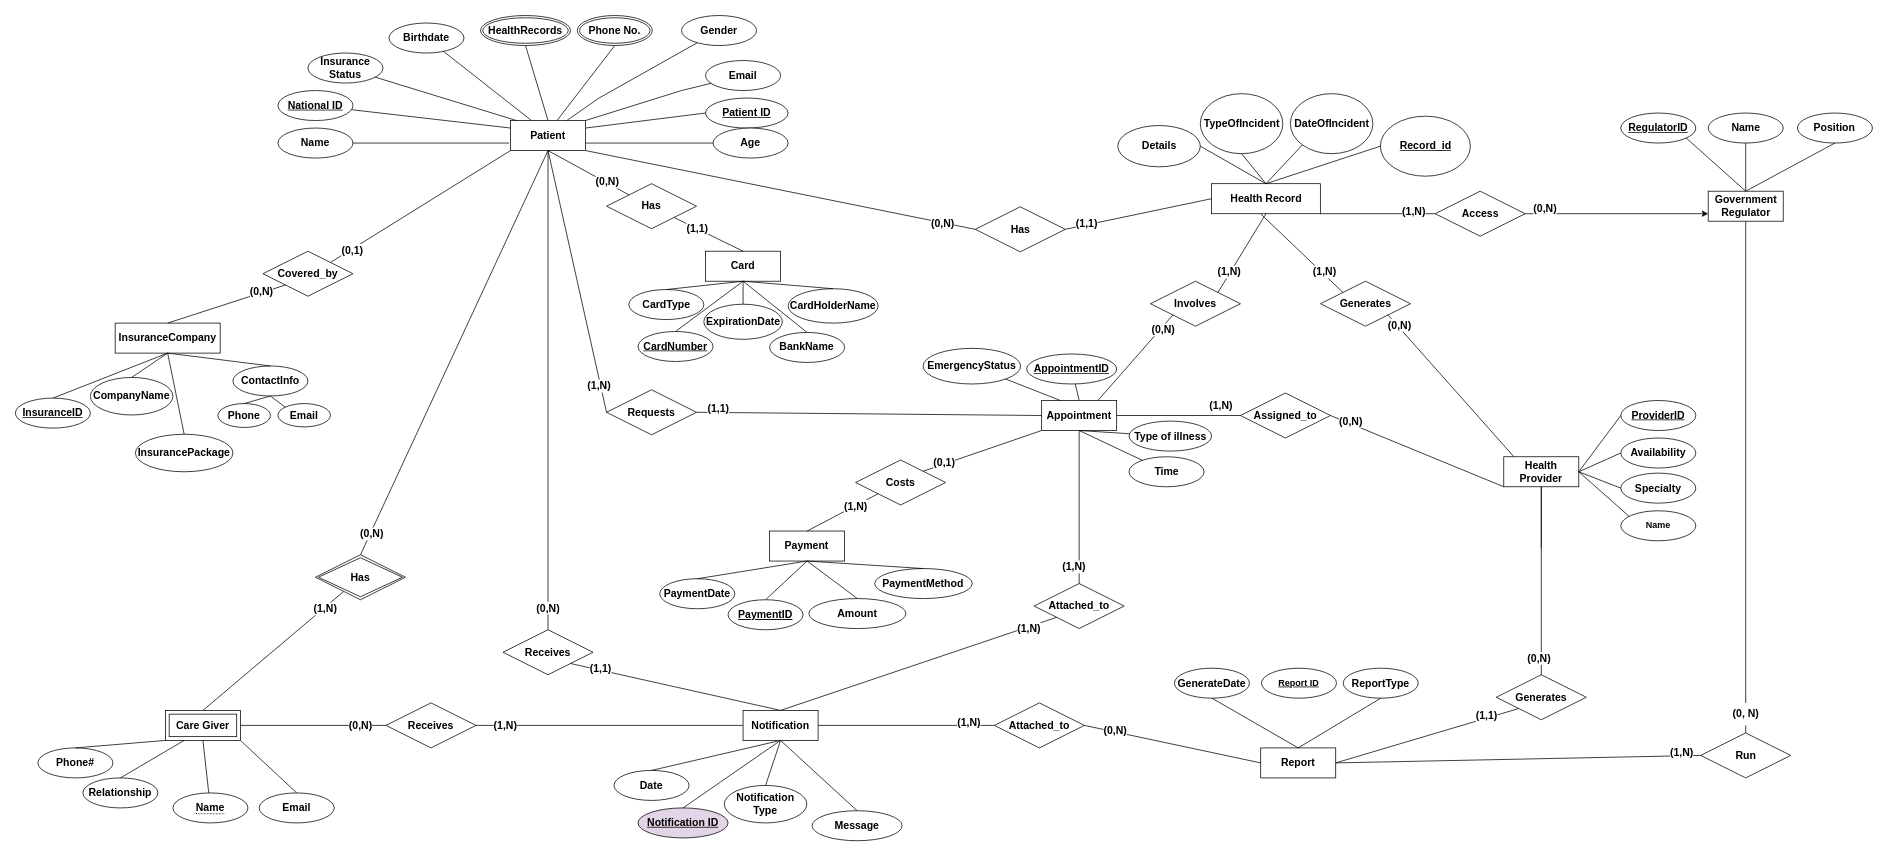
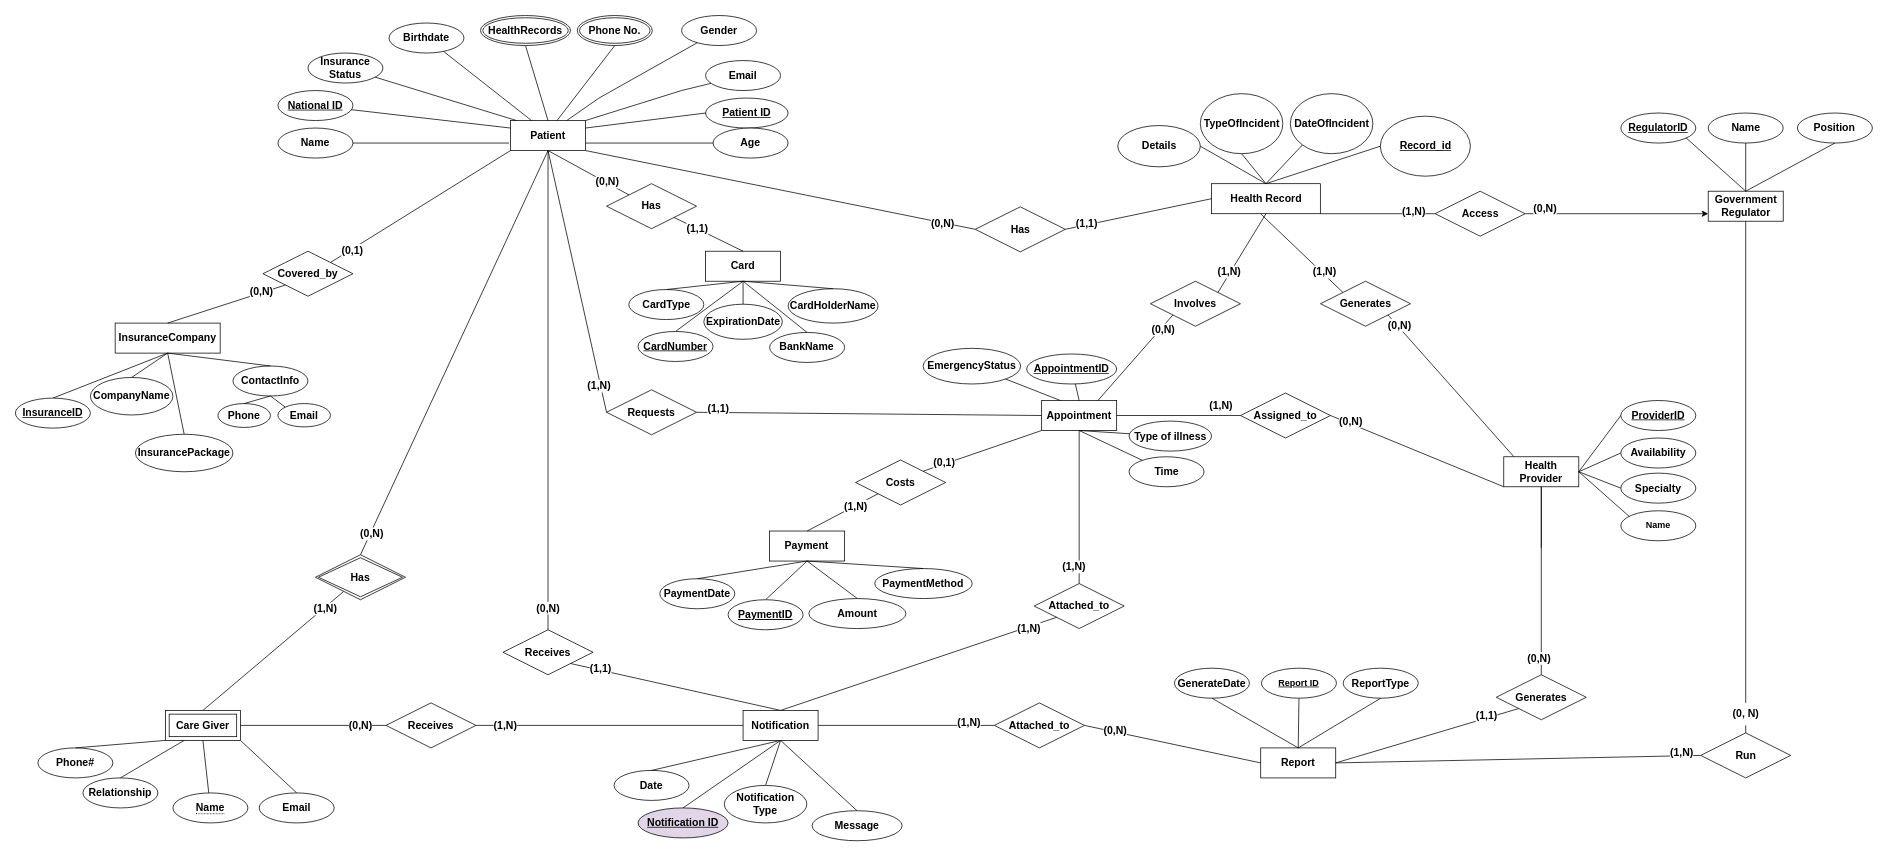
none -> (1298, 720)
